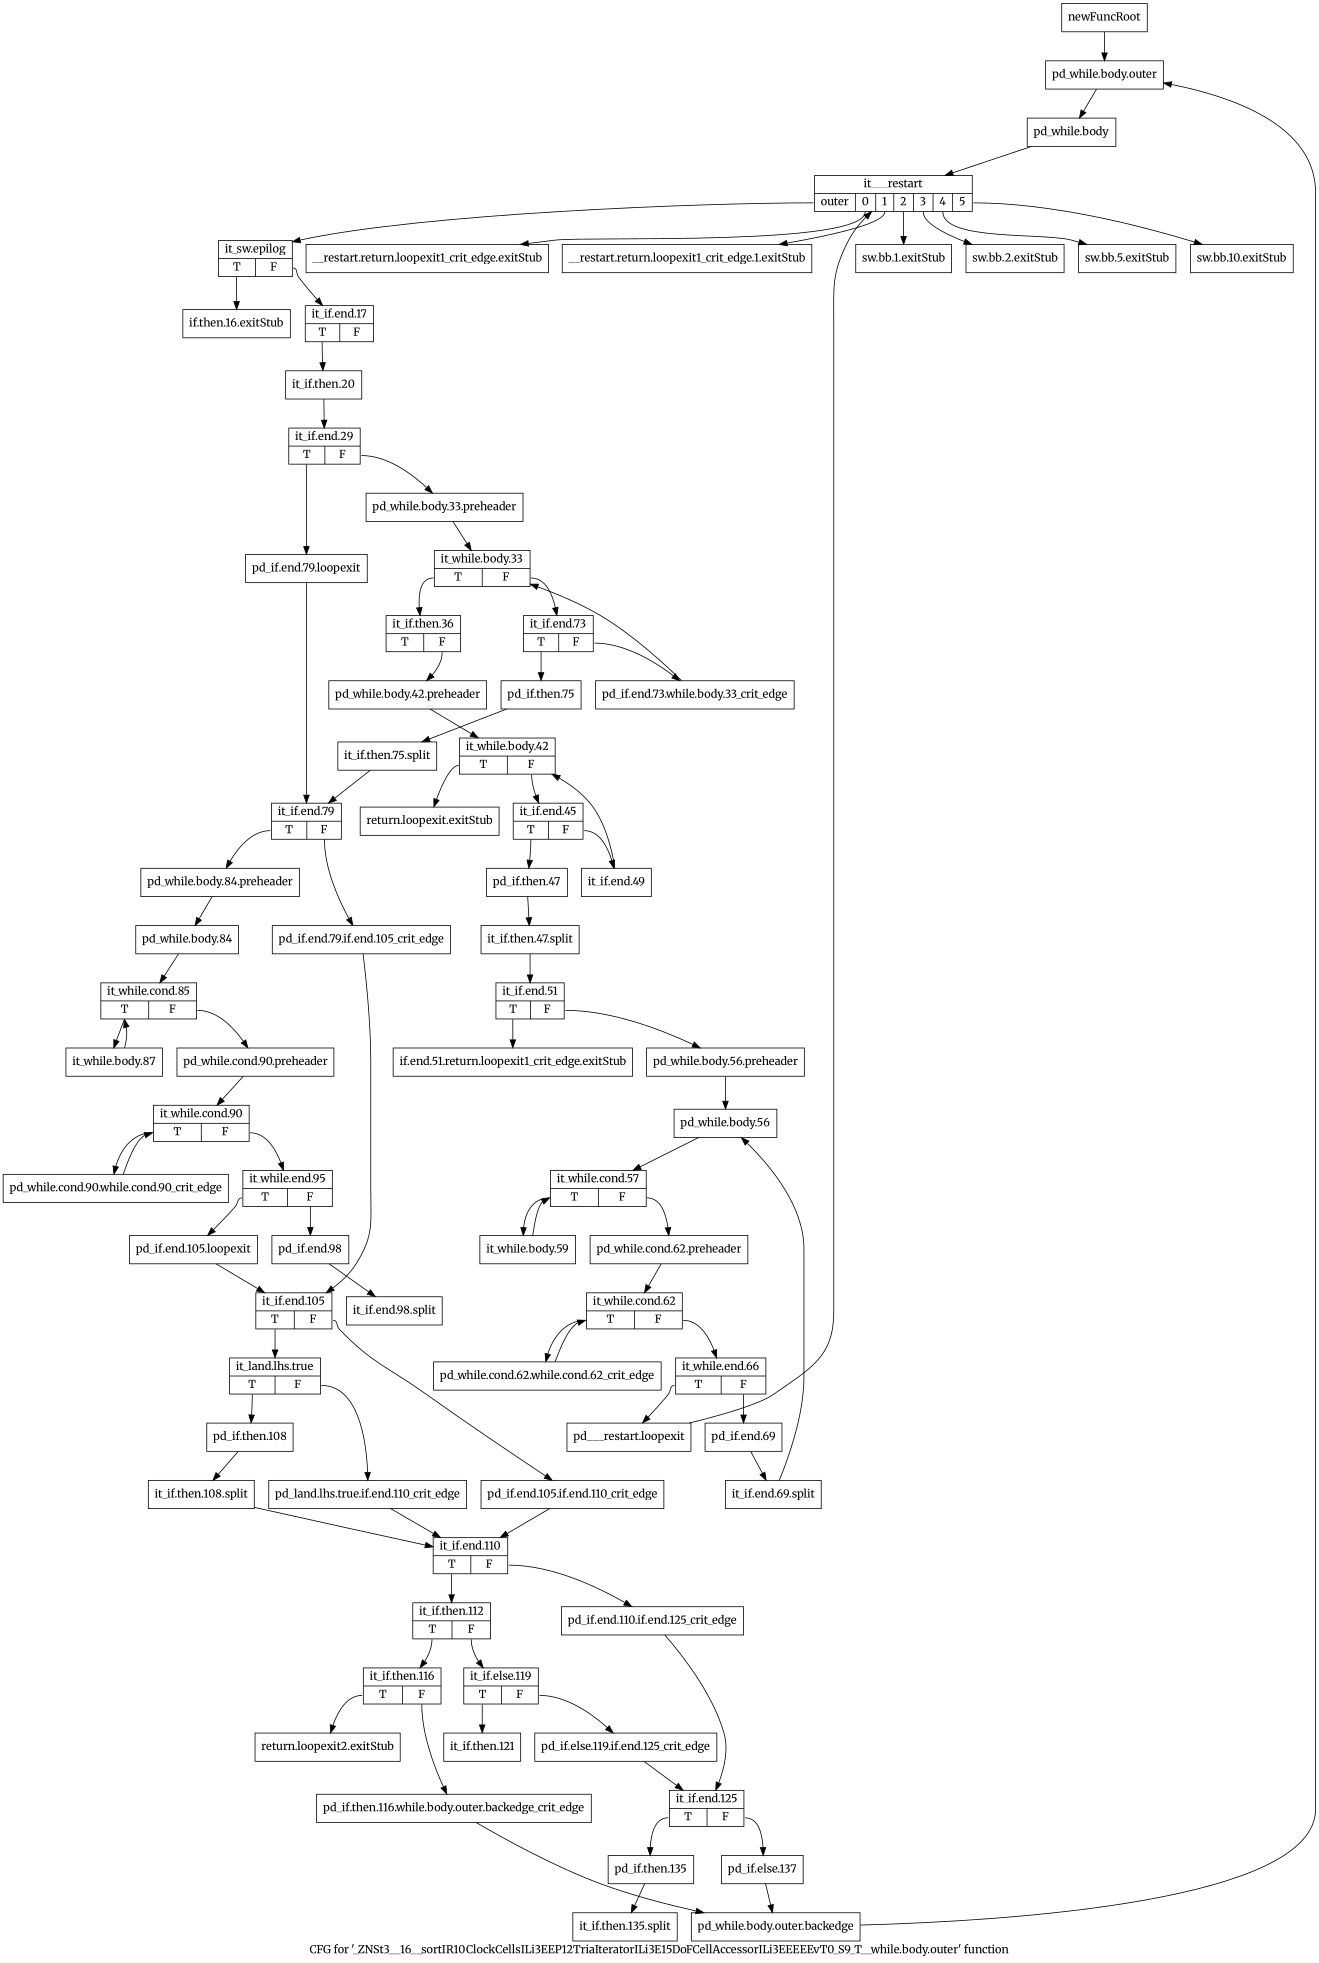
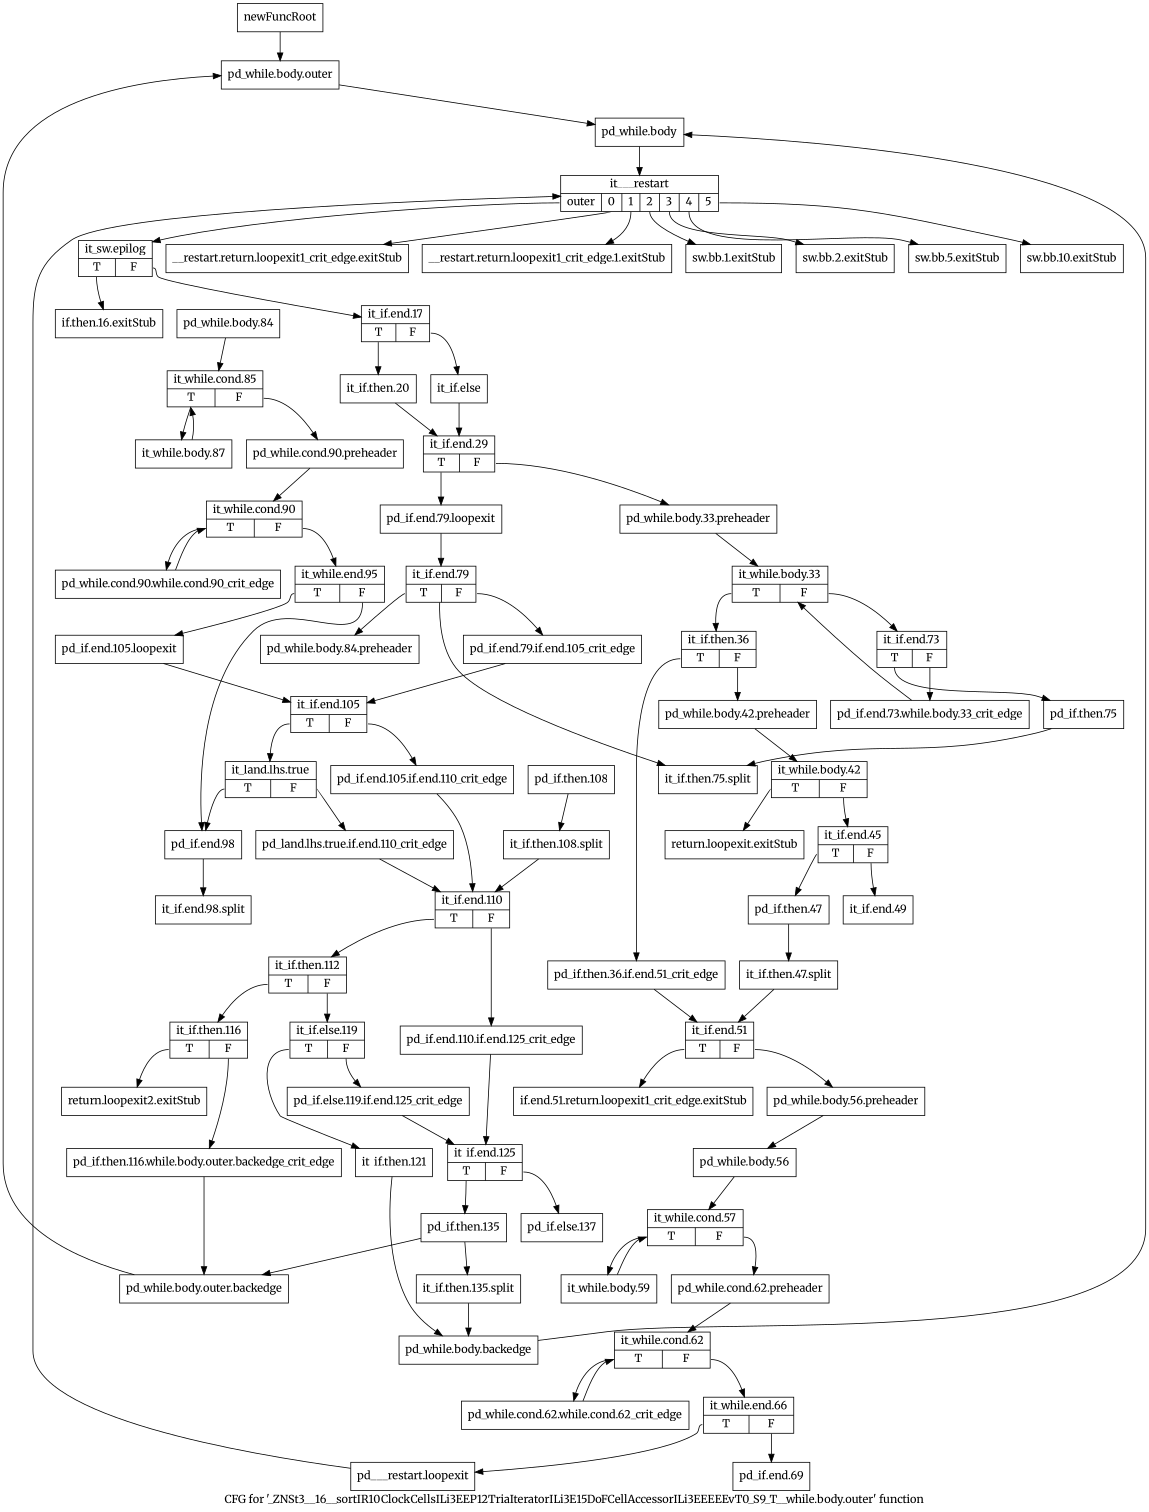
none -> (459, 389)
(352, 784) -> (521, 710)
(598, 816) -> none
(206, 908) -> none
none -> (636, 975)
none -> (468, 1350)
(252, 1405) -> (213, 804)
(773, 1495) -> none
(768, 1894) -> (345, 1256)
